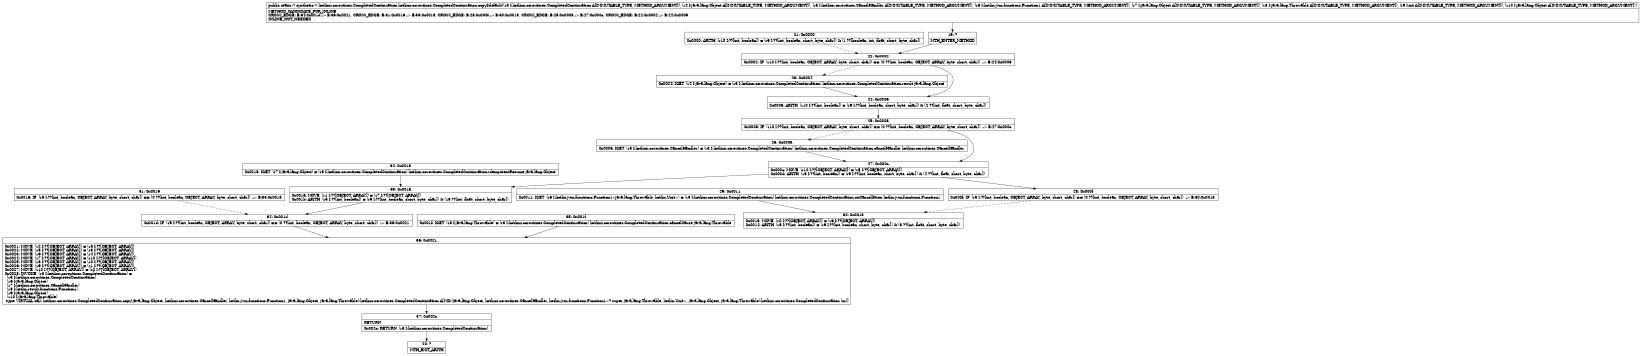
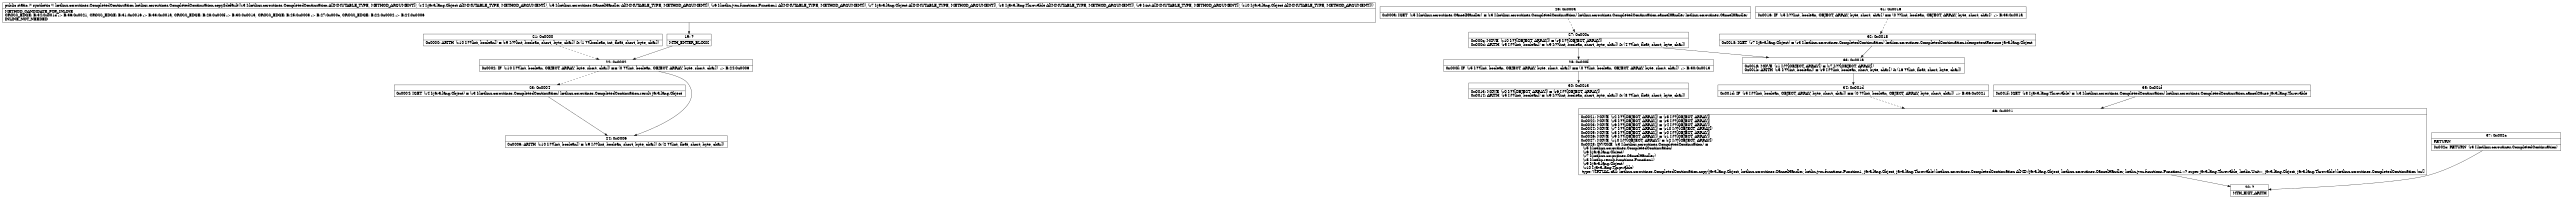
(953, 41) -> (689, 43)
(878, 124) -> none
(825, 156) -> (1571, 24)
(730, 195) -> none
(979, 206) -> (1579, 76)
(212, 207) -> (1885, 25)
(310, 232) -> (1886, 102)
(427, 308) -> (2200, 180)
